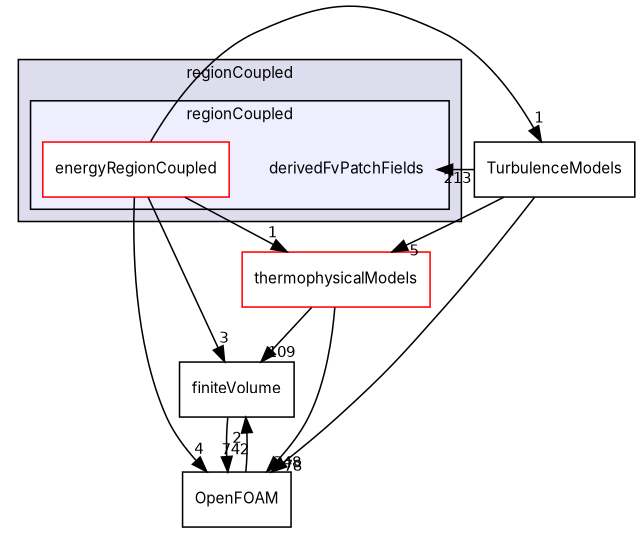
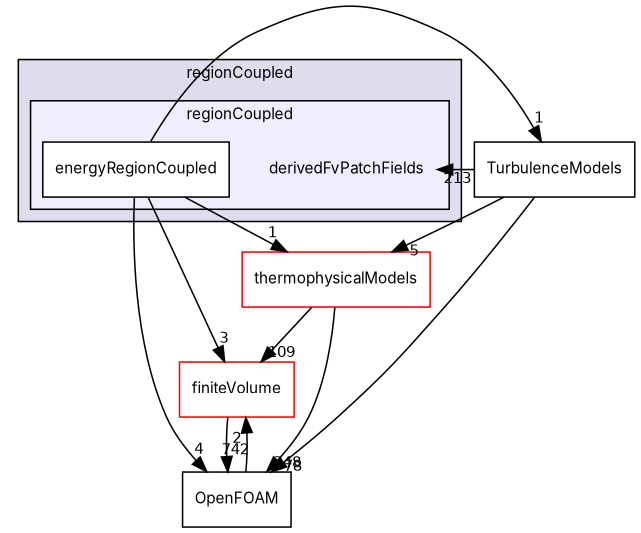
(136, 170) -> (136, 170)
(237, 390) -> (237, 390)
